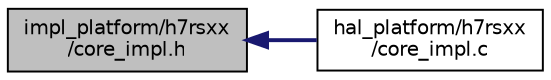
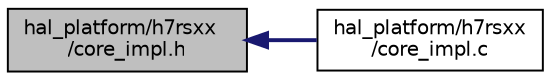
(127, 40) -> (127, 40)
